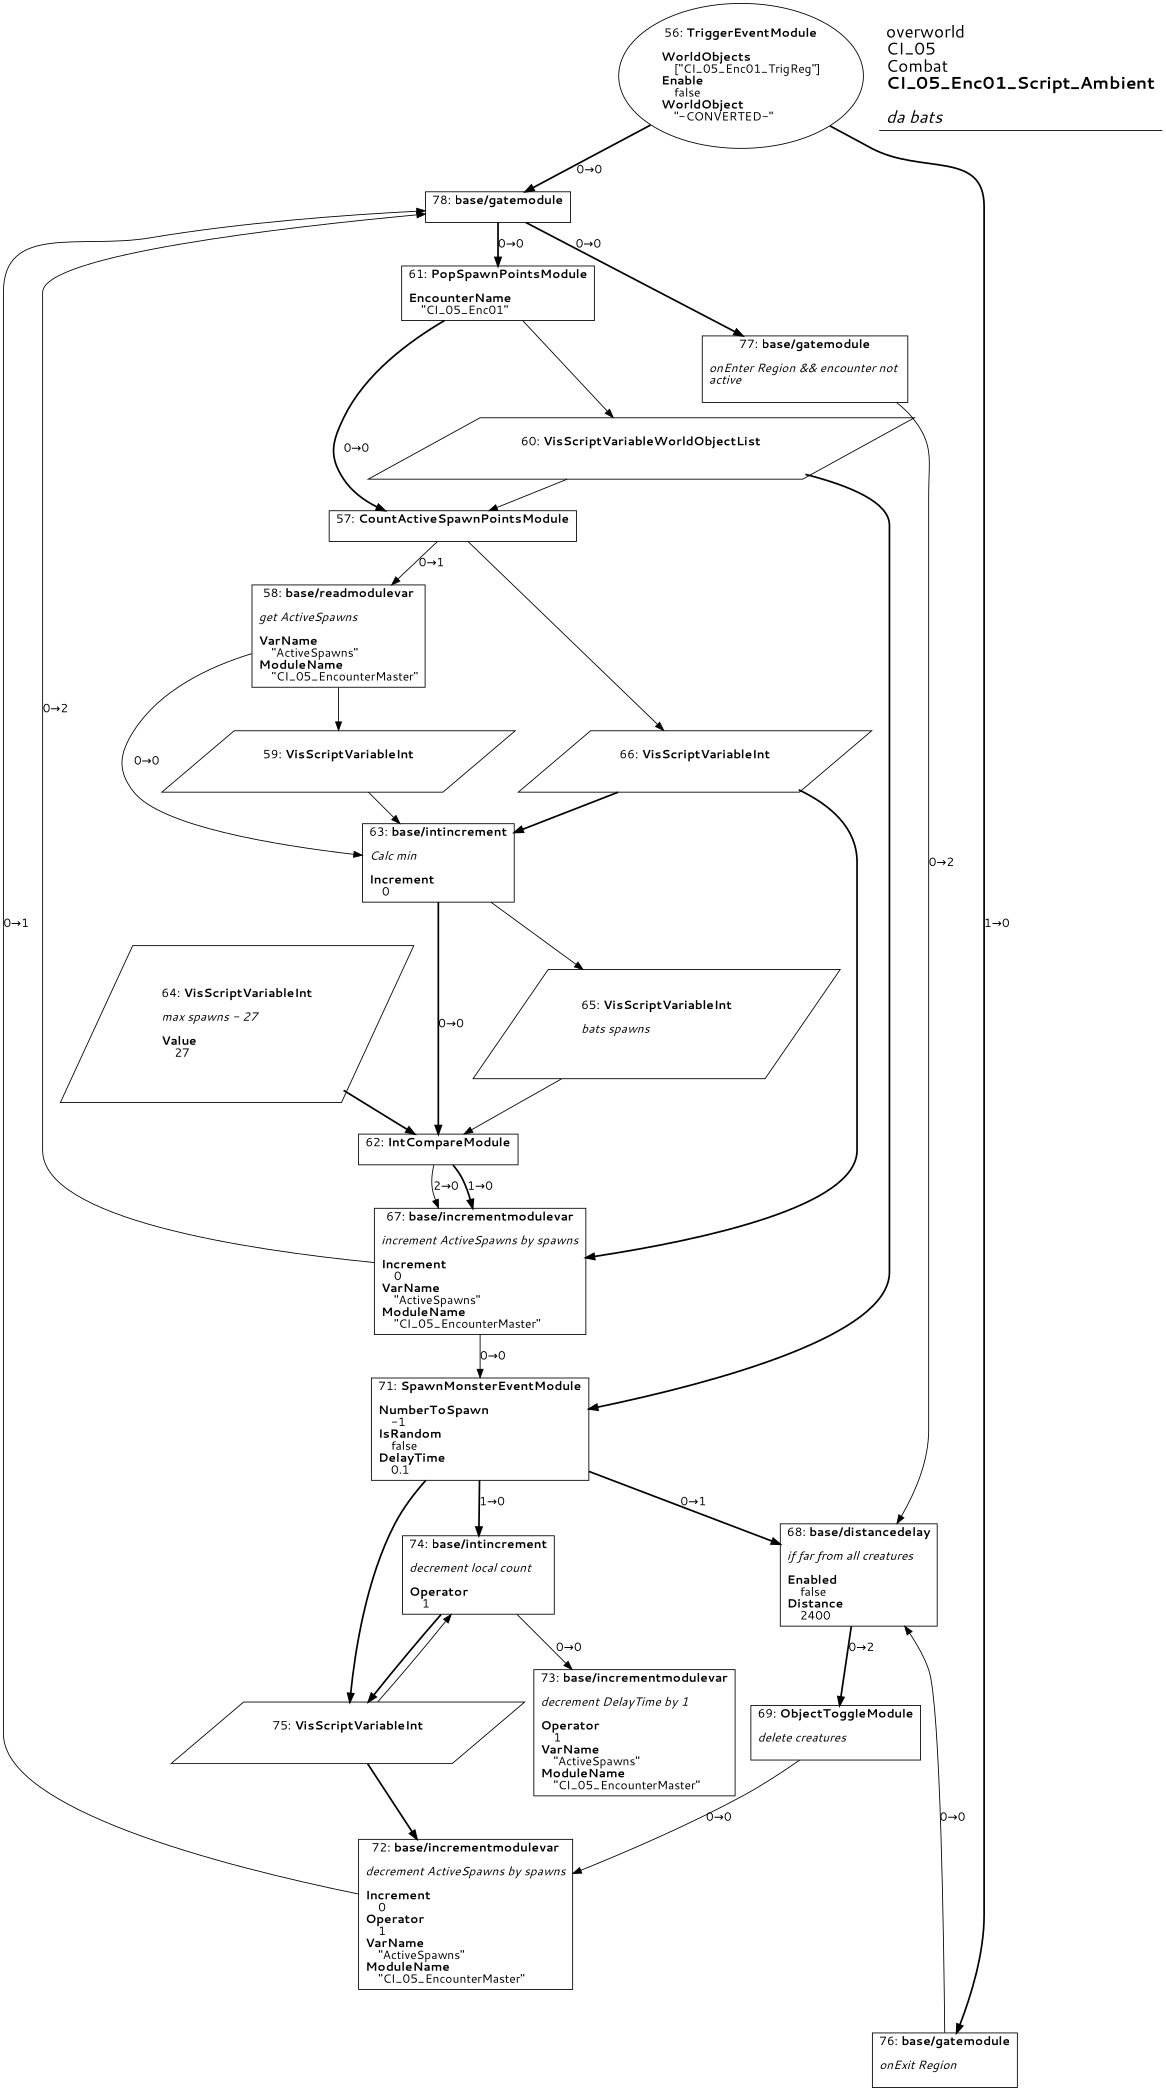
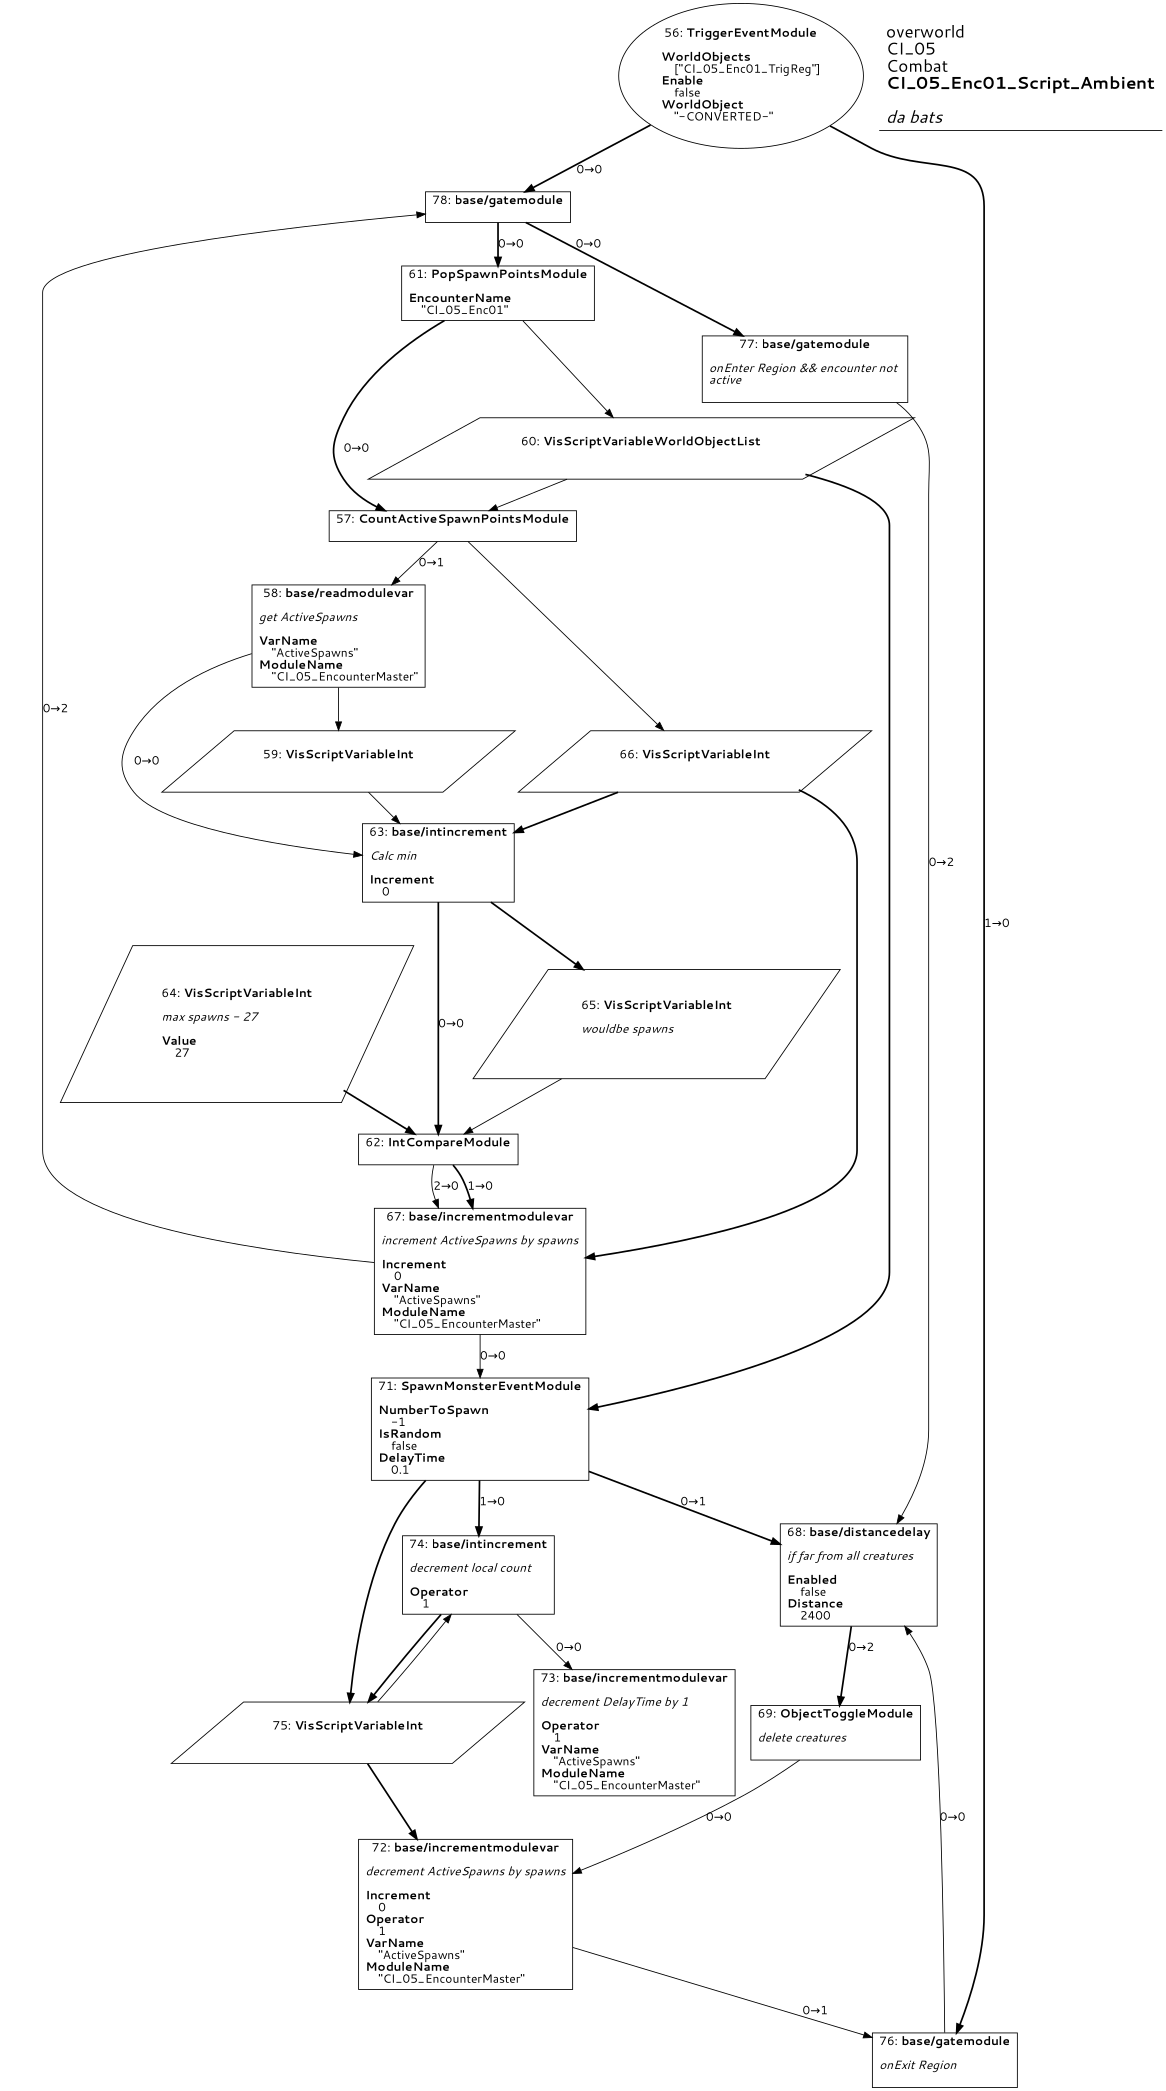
(533, 933) -> (533, 933)
(3, 993) -> (718, 1991)
(616, 1029) -> (628, 1029)
